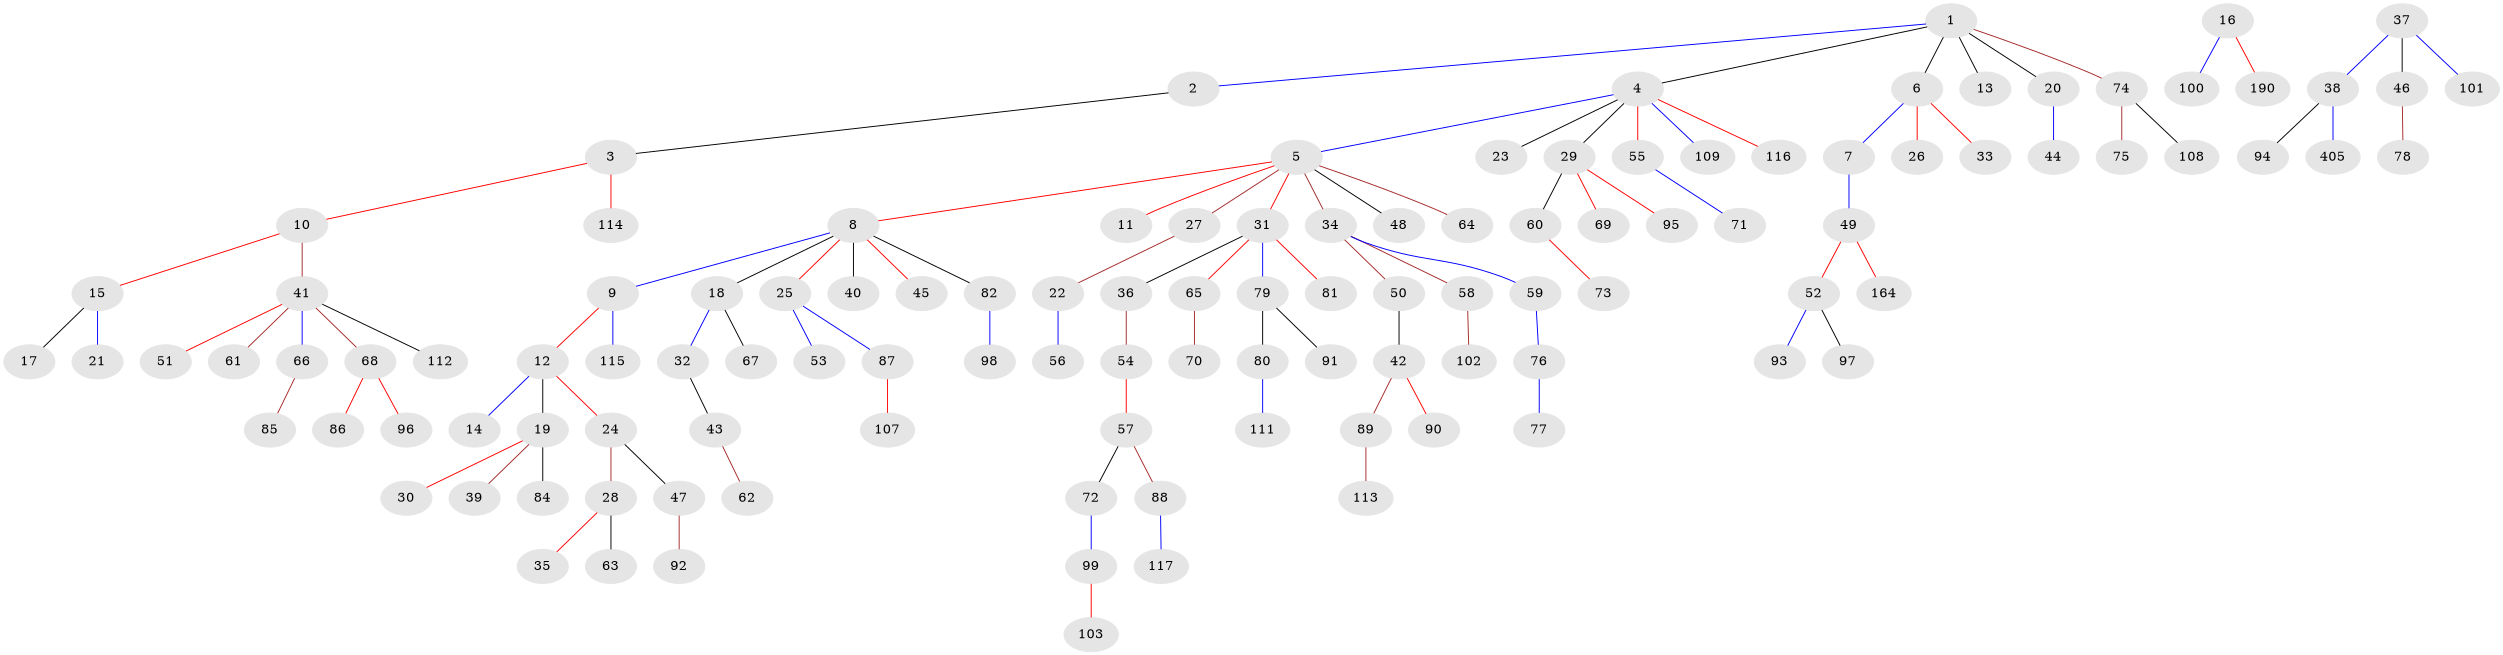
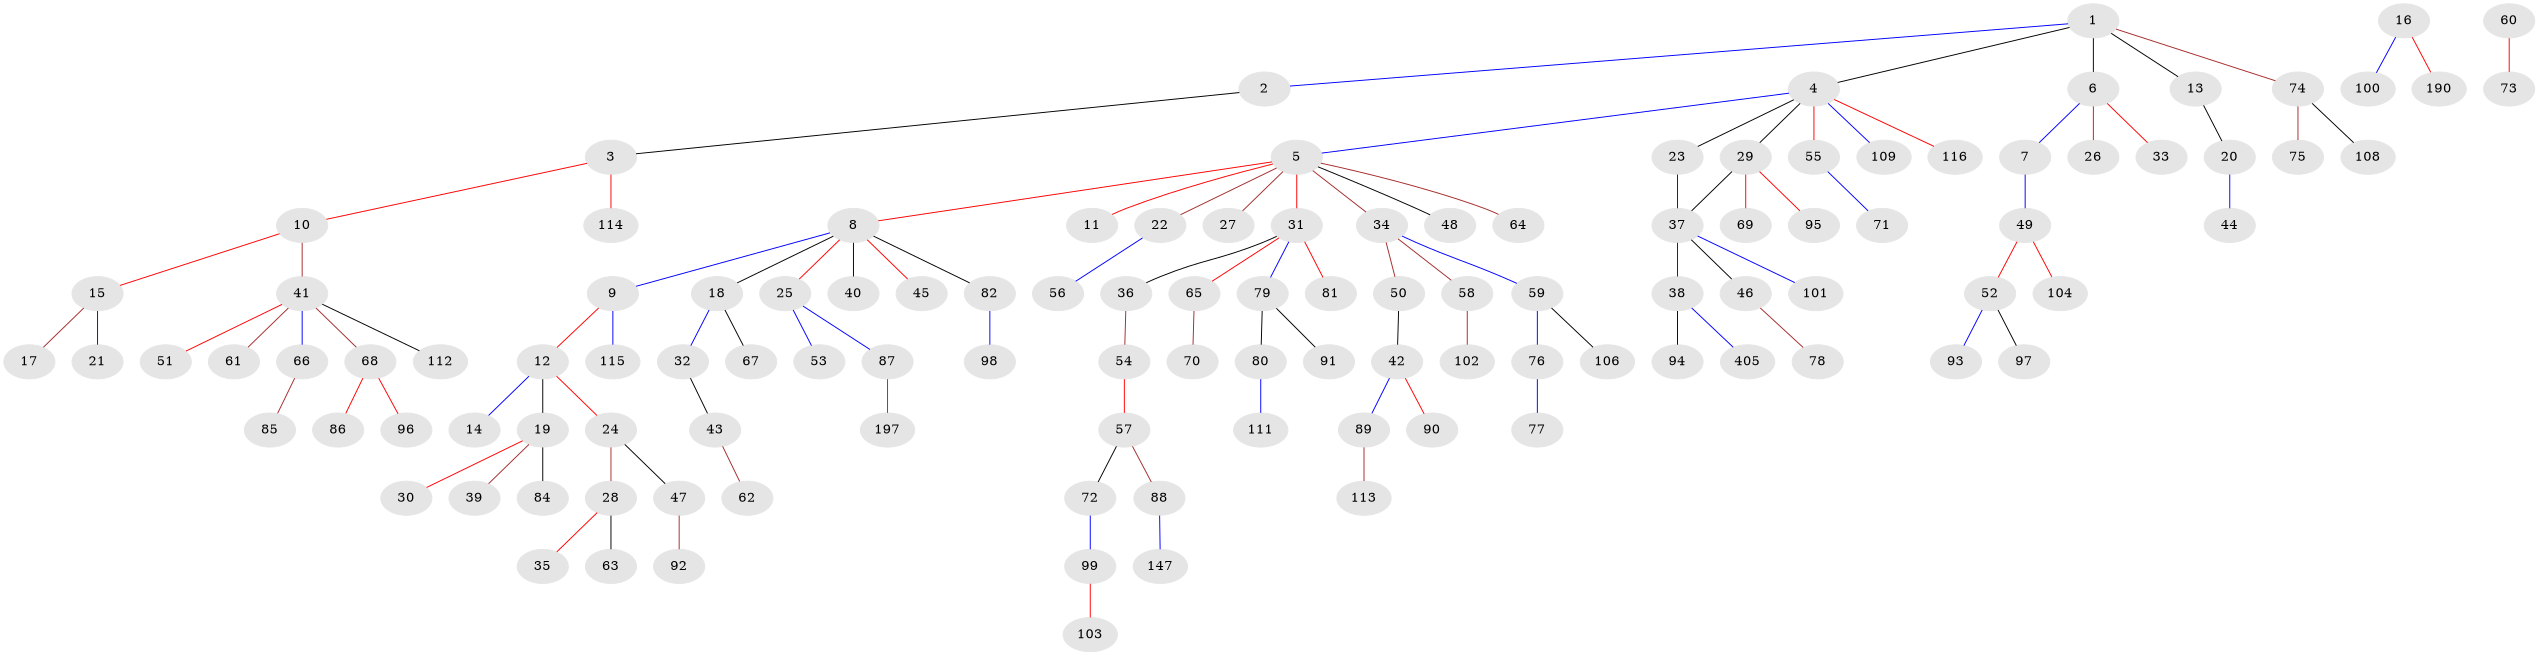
(2003, 55) -> (2213, 123)
(1552, 191) -> (1712, 191)
none -> (1678, 191)
(1126, 260) -> (1229, 191)
(1884, 294) -> (2060, 294)
(64, 328) -> (64, 328)
none -> (1607, 362)
(1383, 396) -> (1381, 396)
(888, 430) -> (888, 430)
(1161, 566) -> (1160, 566)
